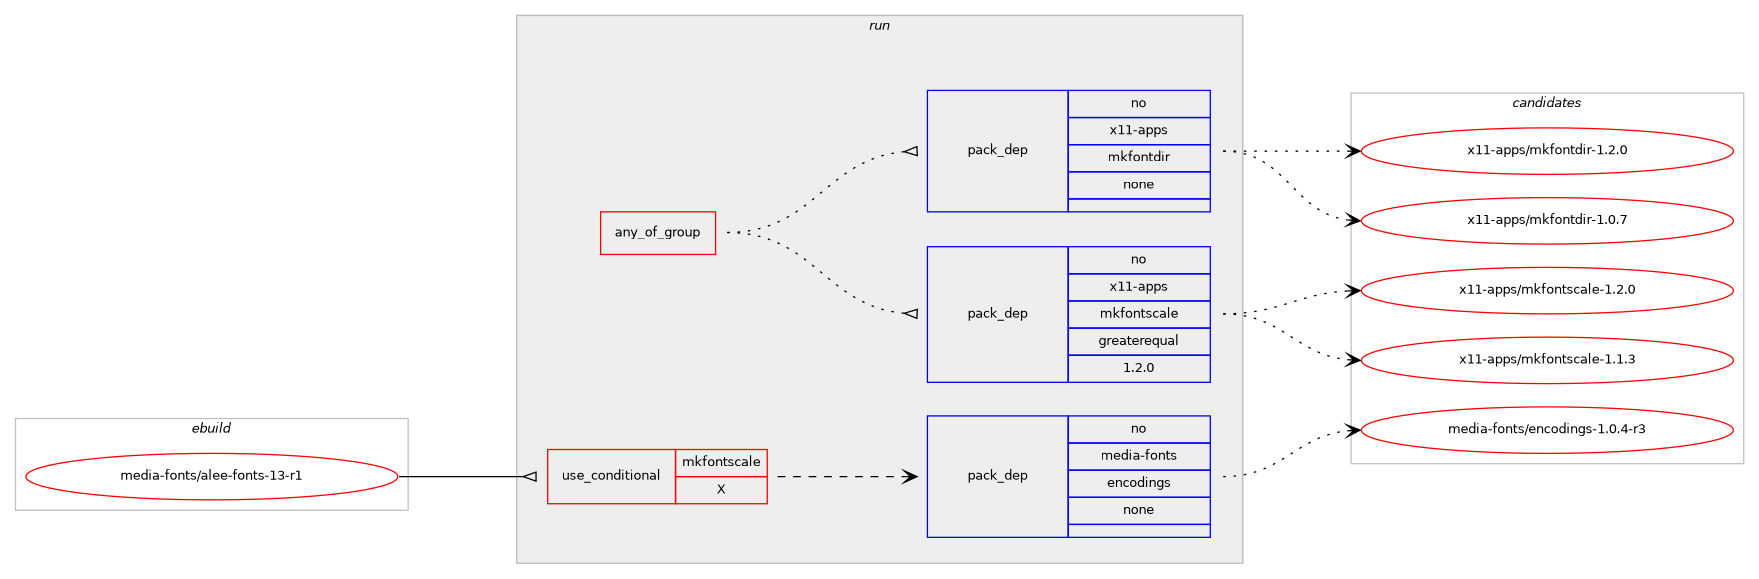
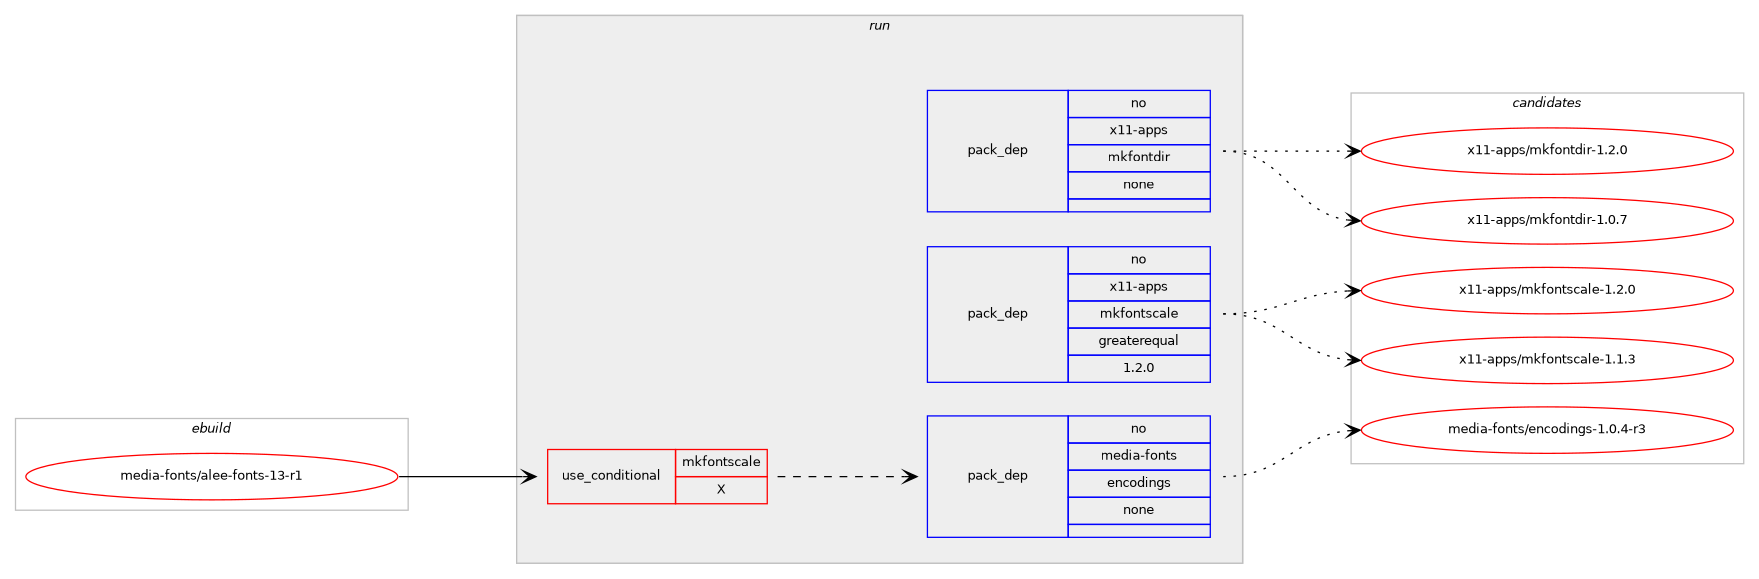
(657, 232) -> none
(461, 477) -> (461, 477)
